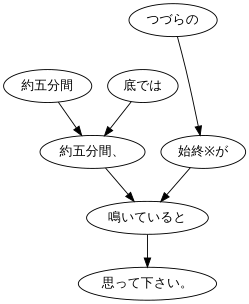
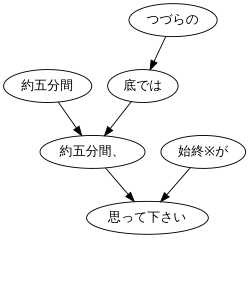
(189, 81) -> (160, 49)
(147, 218) -> (147, 218)
(147, 284) -> none
